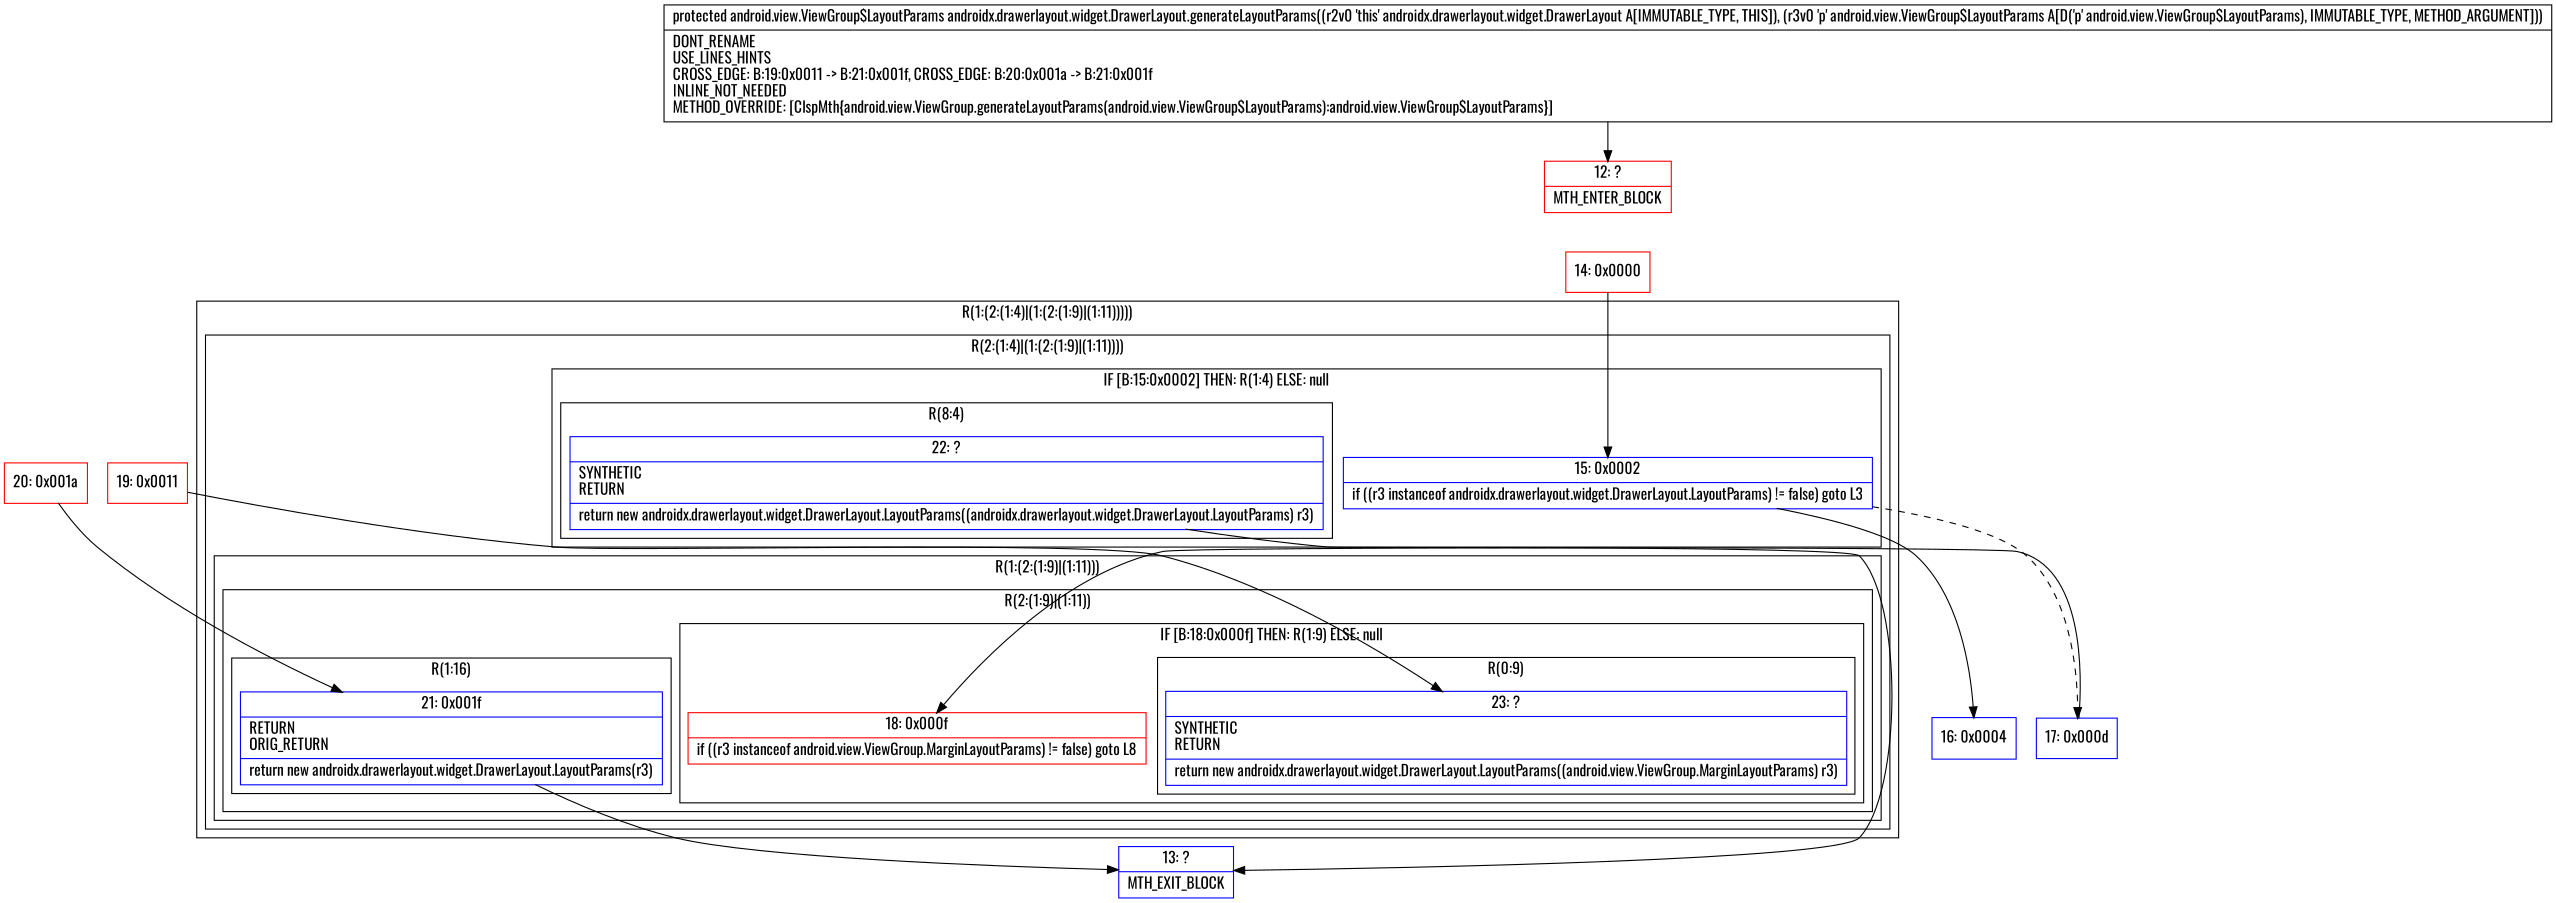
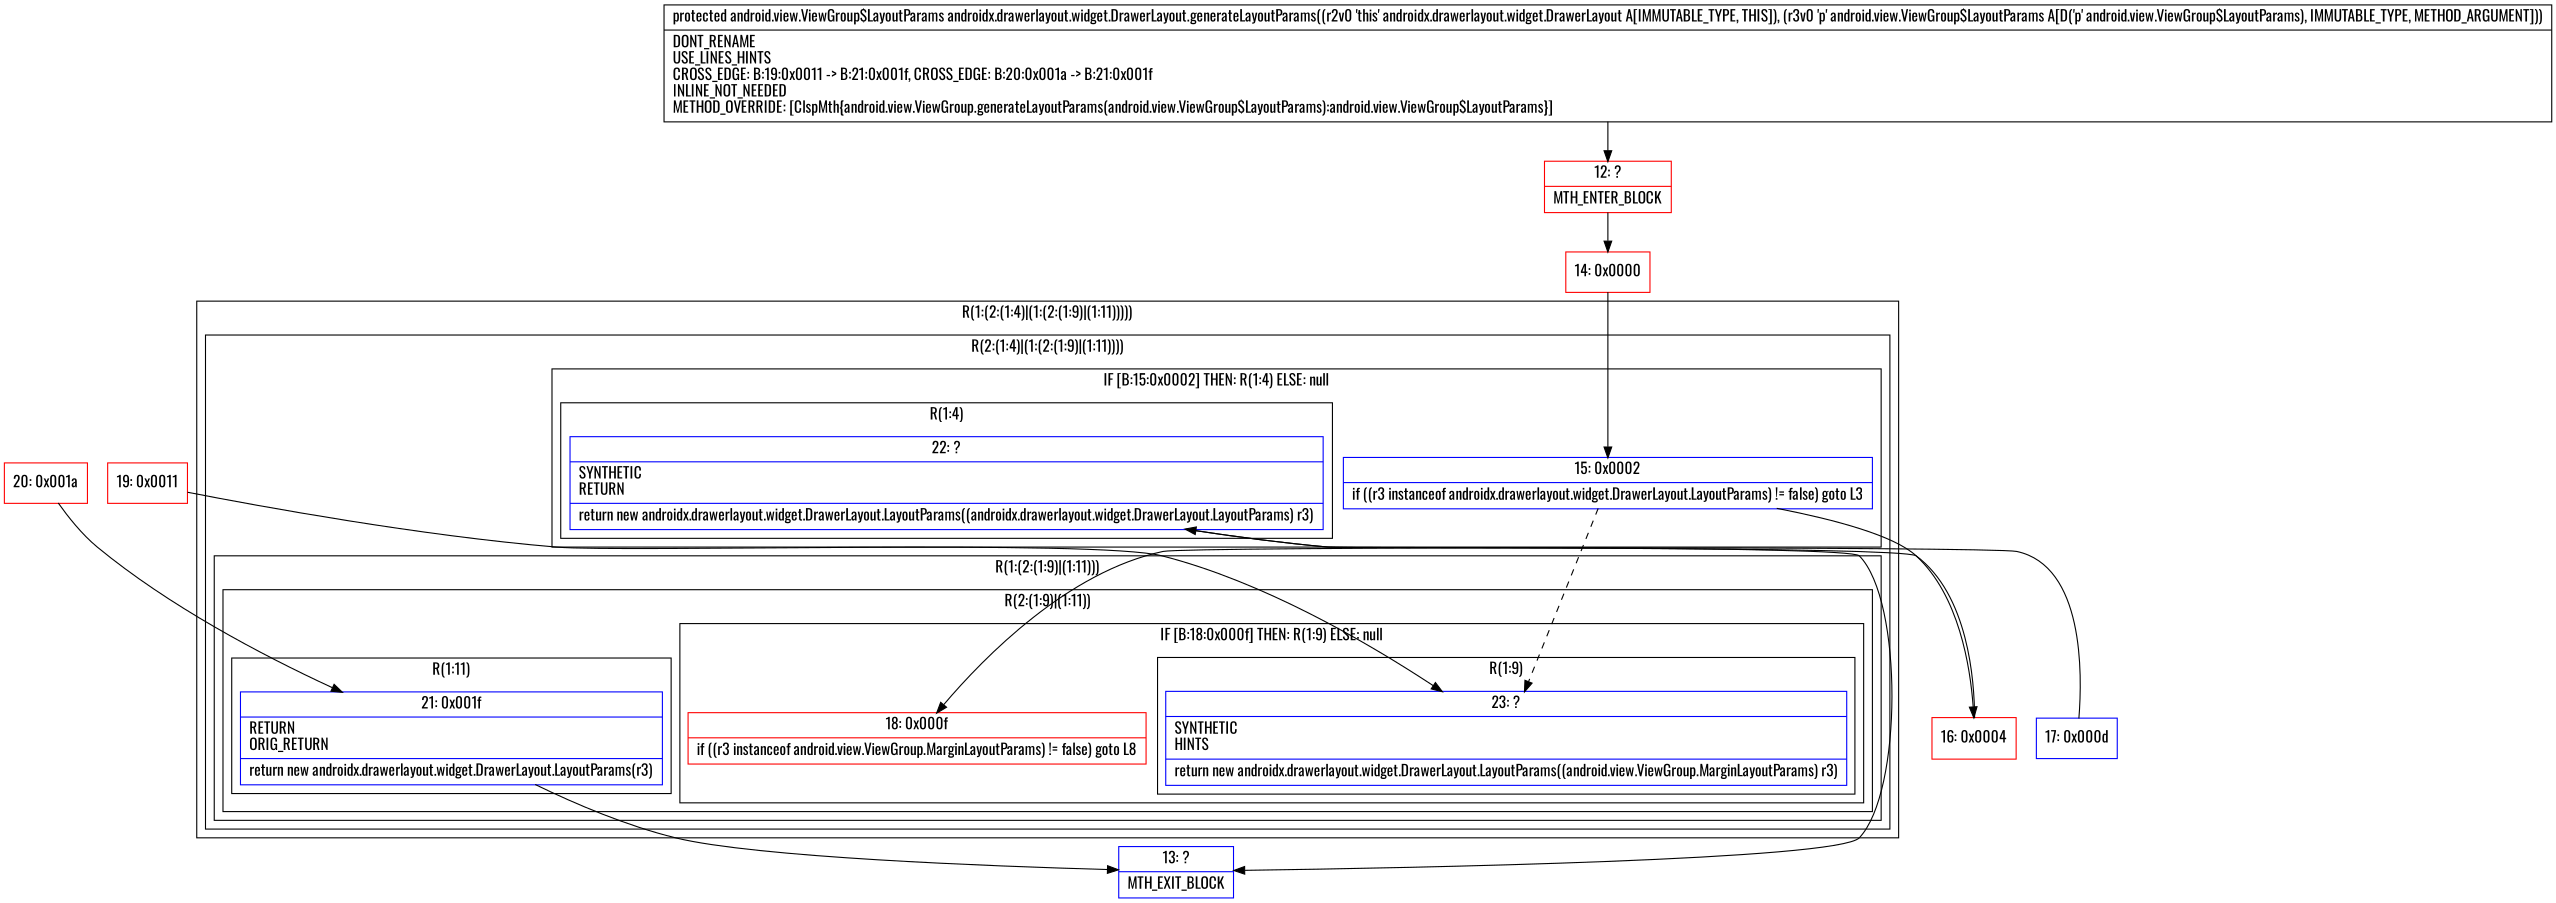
none -> (1608, 227)
(947, 415) -> (947, 415)
(2006, 543) -> (1562, 599)
none -> (1645, 549)
(1506, 670) -> (1506, 670)
(451, 671) -> (451, 671)
(1974, 738) -> (1974, 738)
(1198, 745) -> (1192, 745)
